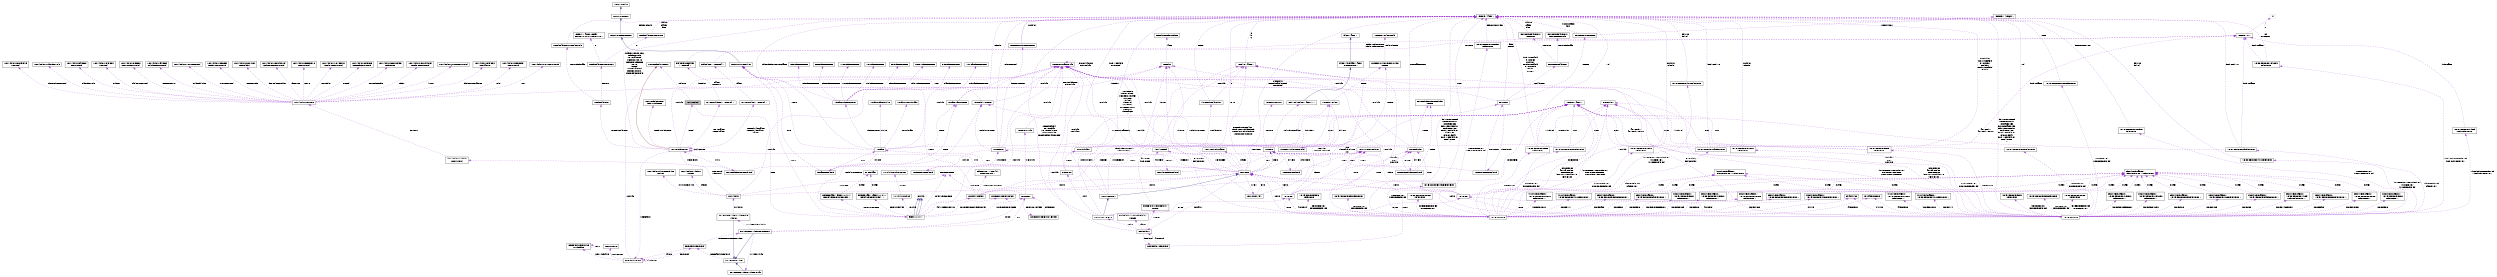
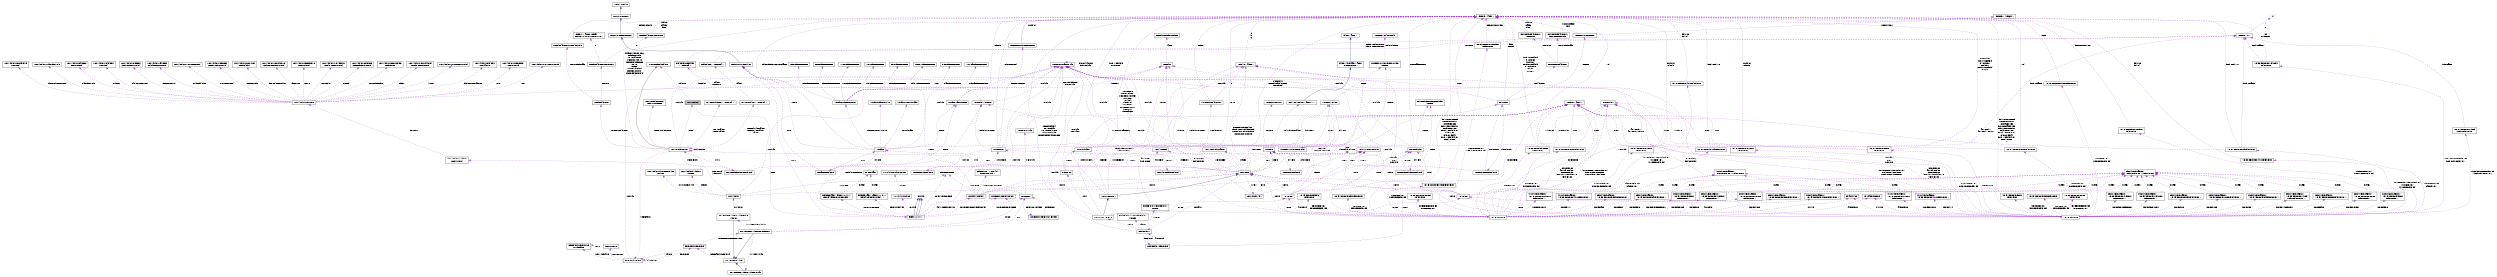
(1585, 35) -> (1585, 35)
(659, 64) -> (659, 64)
